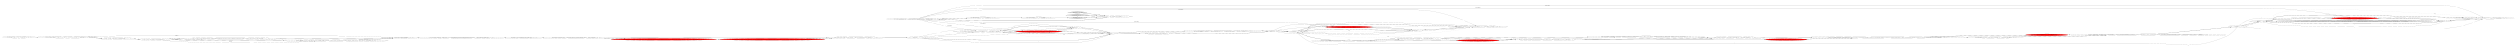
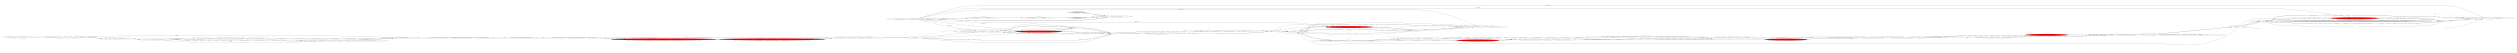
(1077, 15) -> none
